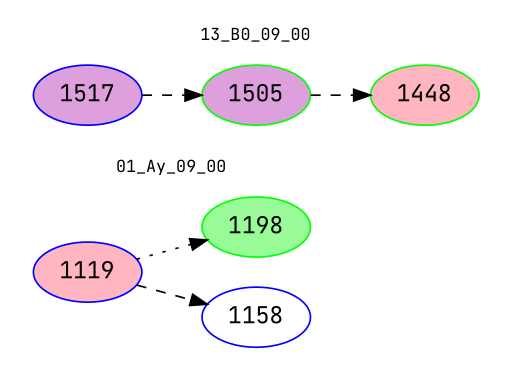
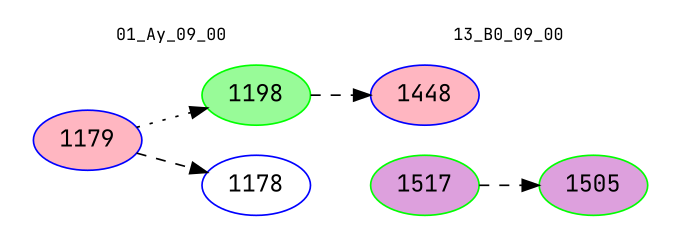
(88, 95) -> (425, 185)
(332, 95) -> (334, 95)
(425, 95) -> (425, 95)
(88, 272) -> (88, 140)
(256, 317) -> (256, 185)
